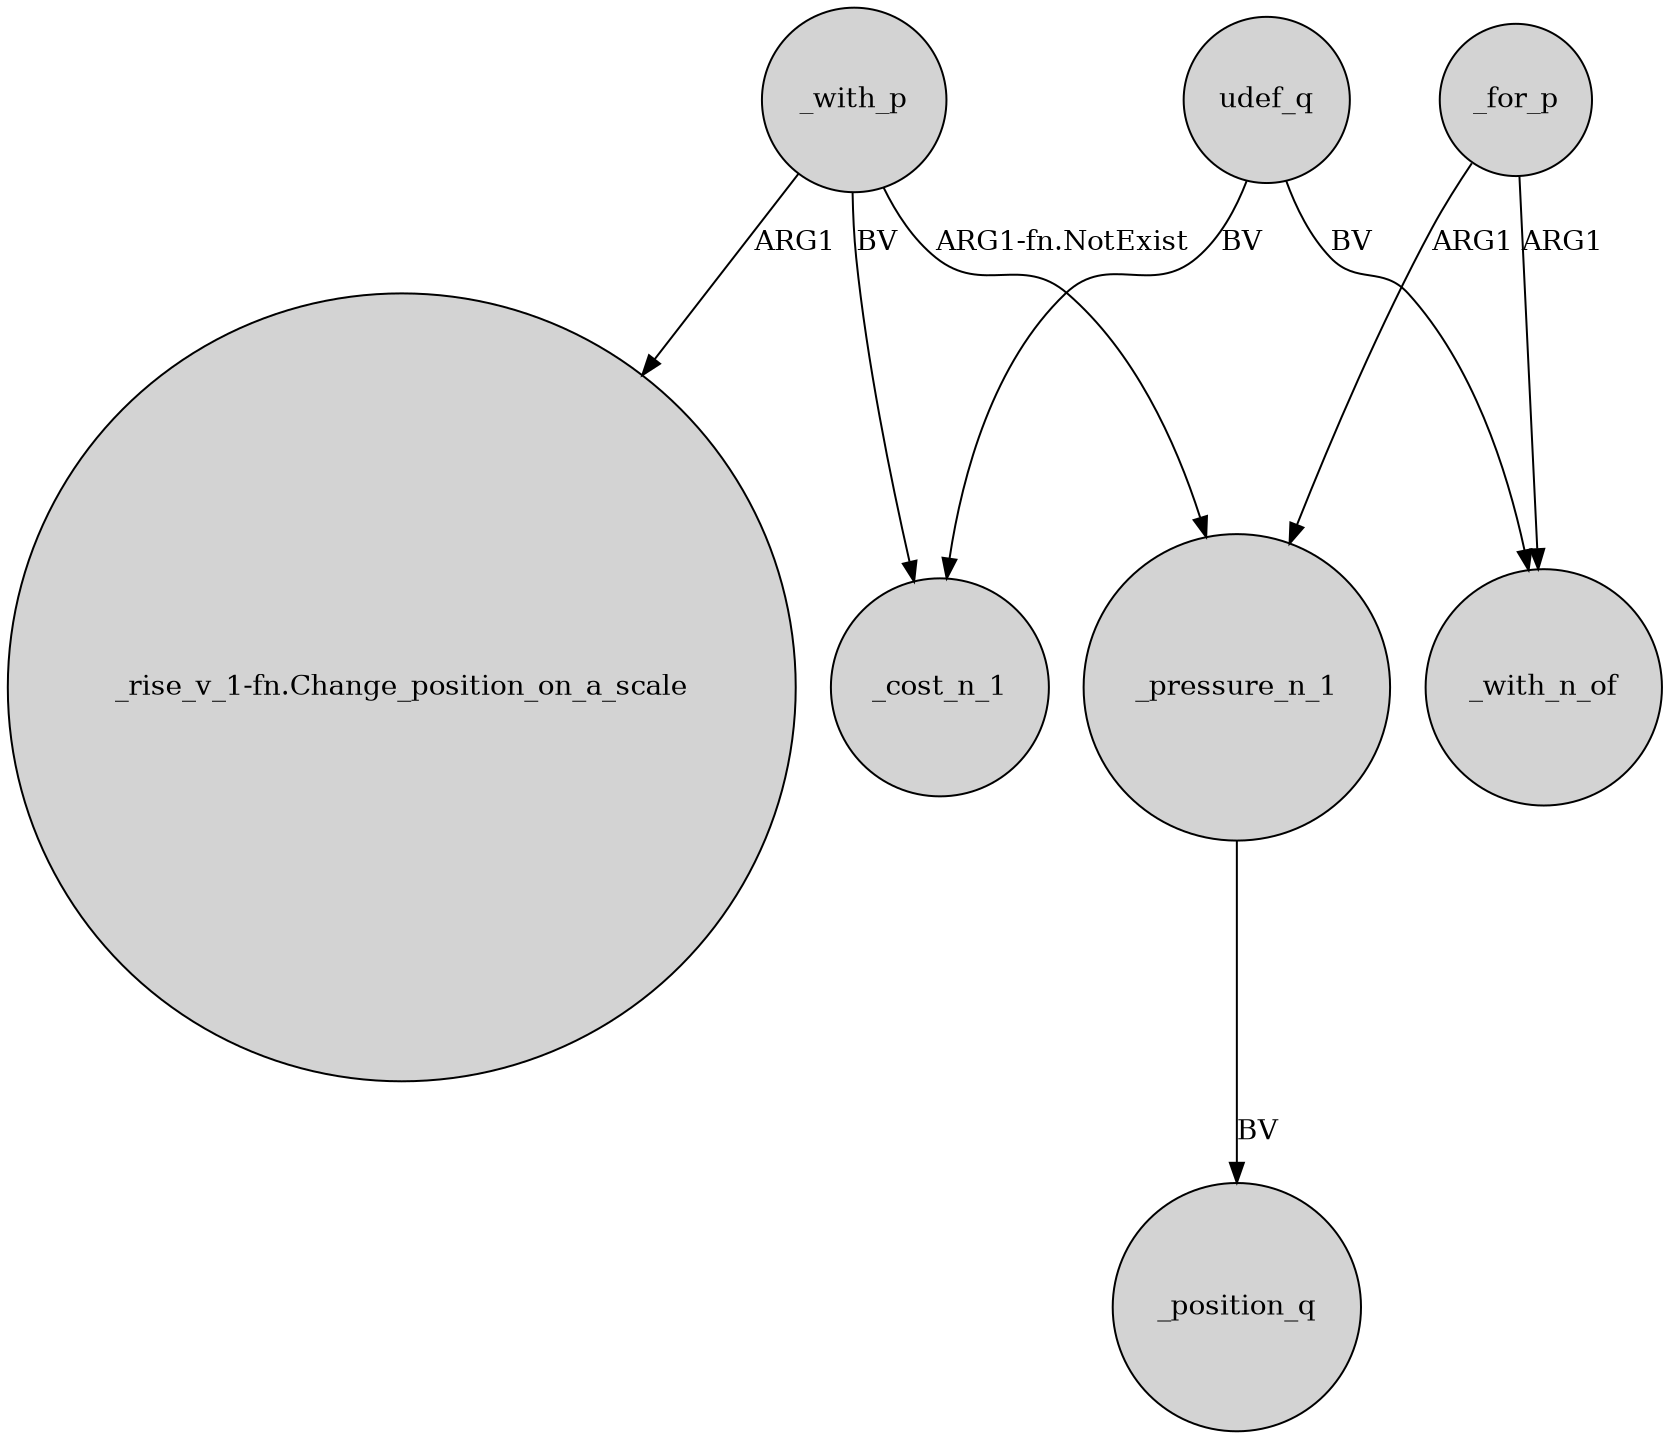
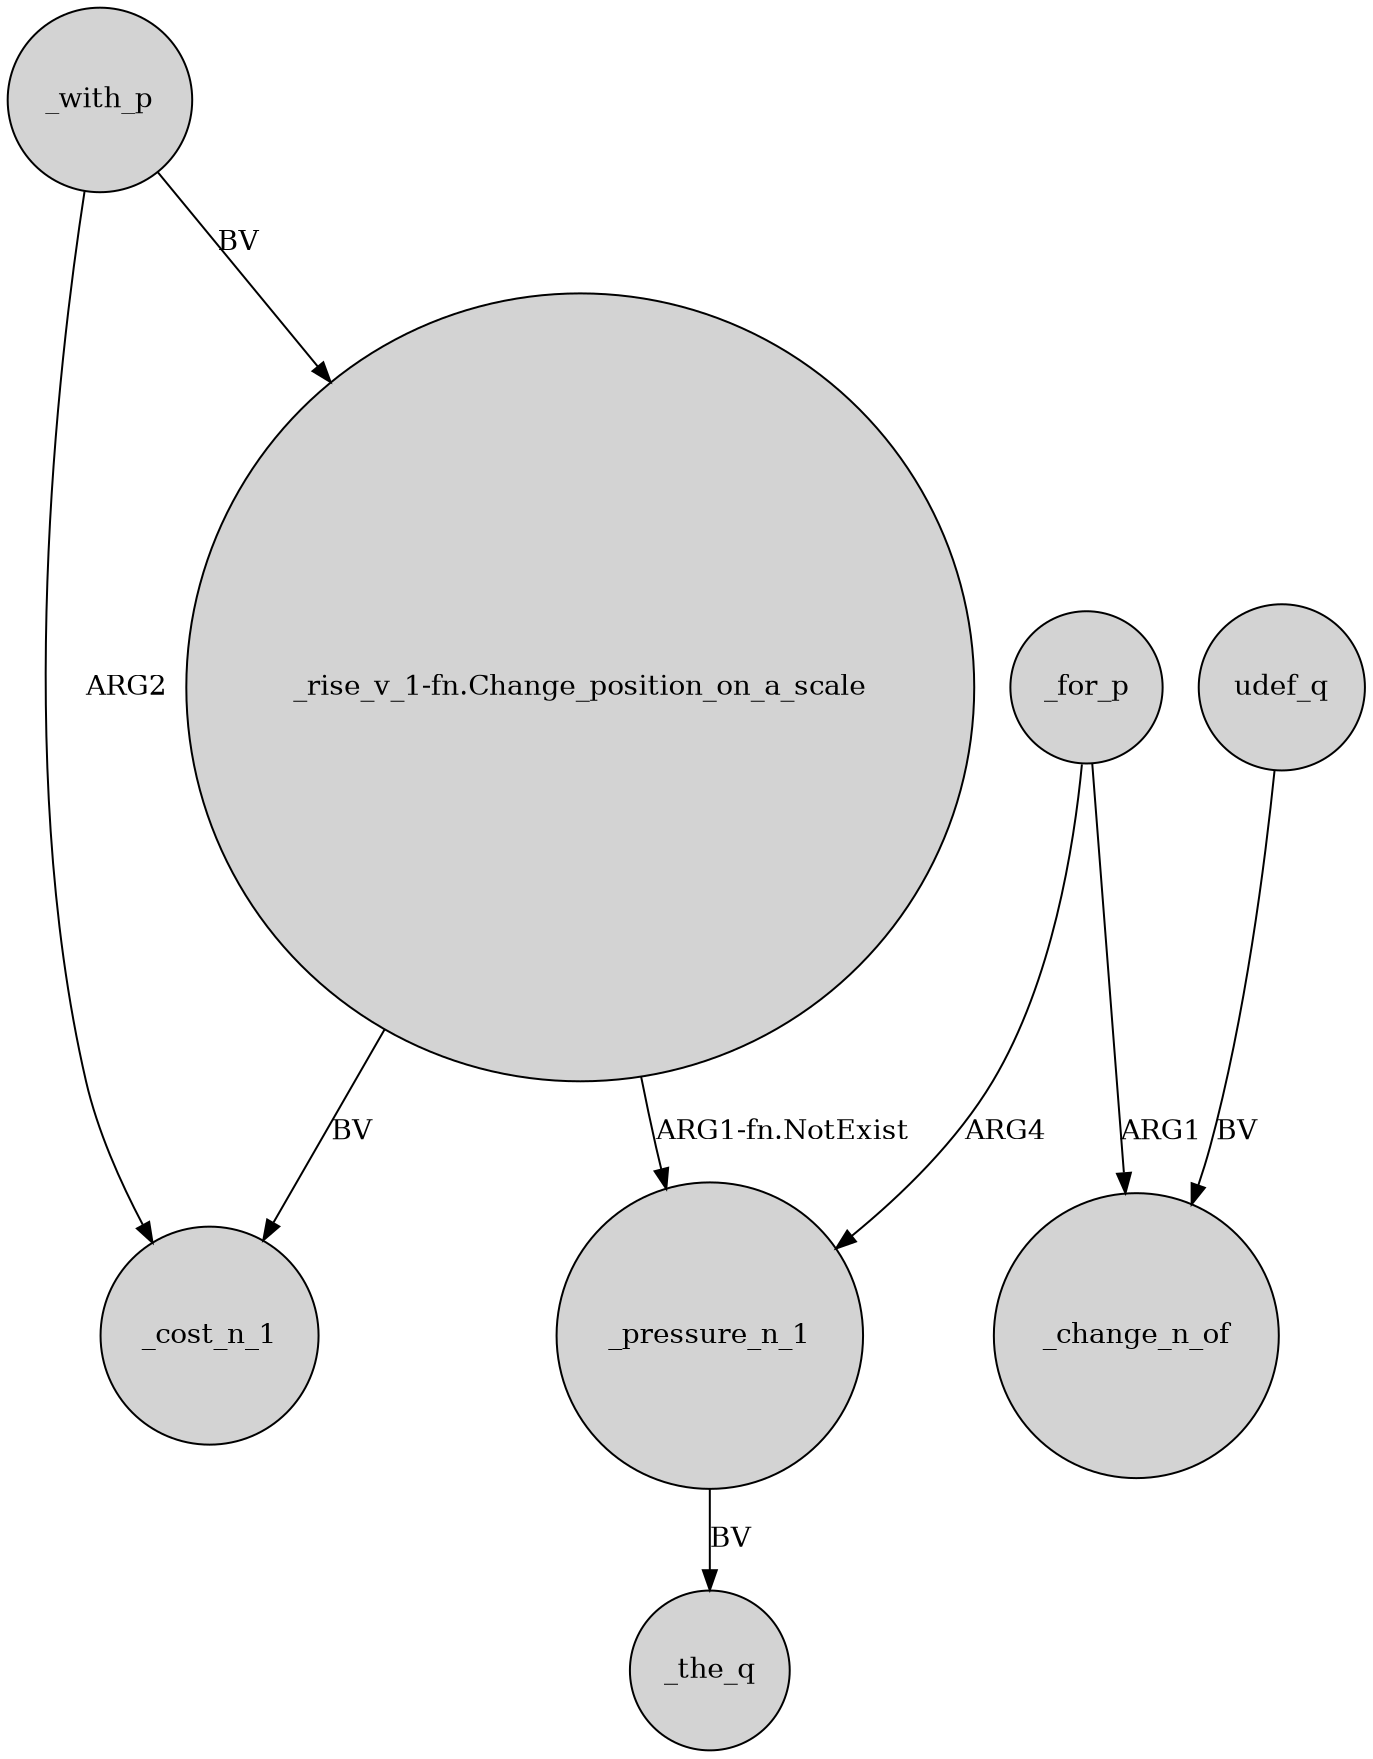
(795, 243) -> (238, 243)
(877, 243) -> (127, 687)
(1473, 243) -> (1006, 1132)
(1080, 306) -> (651, 1123)
(1045, 316) -> (329, 1126)
(1544, 687) -> (1136, 1336)
(1237, 1307) -> (710, 1670)
